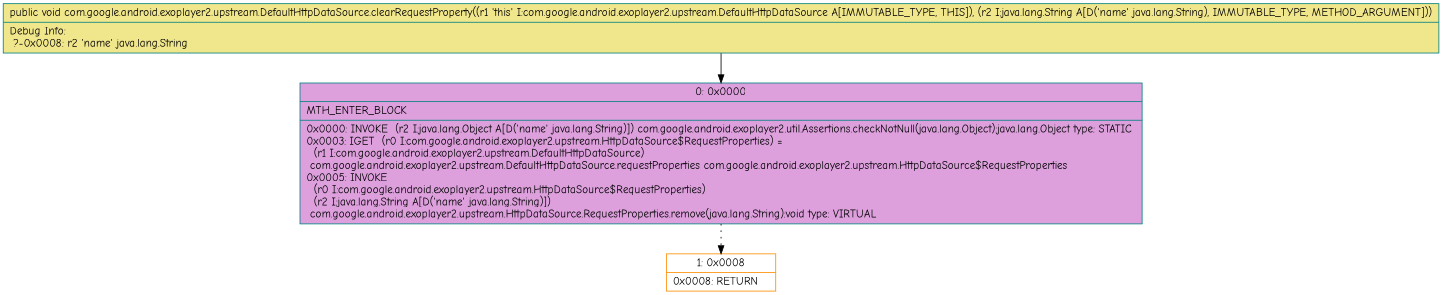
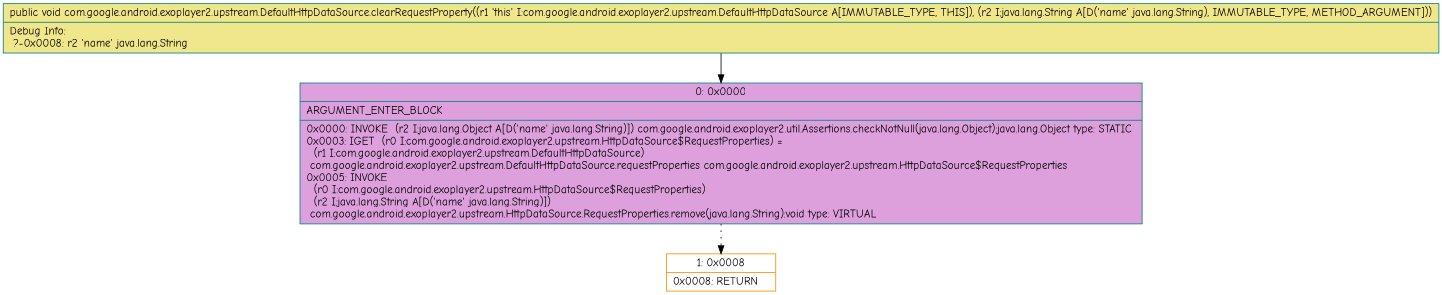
(357, 111) -> (375, 111)
